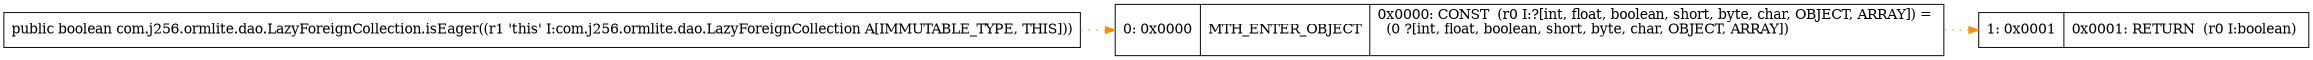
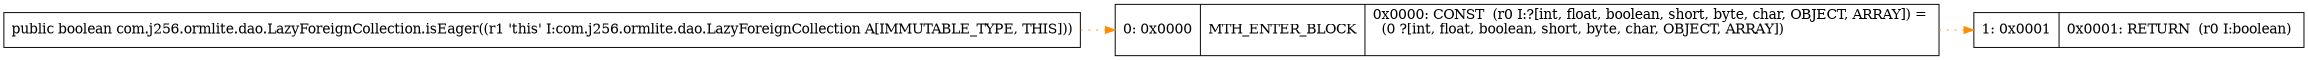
(1285, 30) -> (1283, 30)
